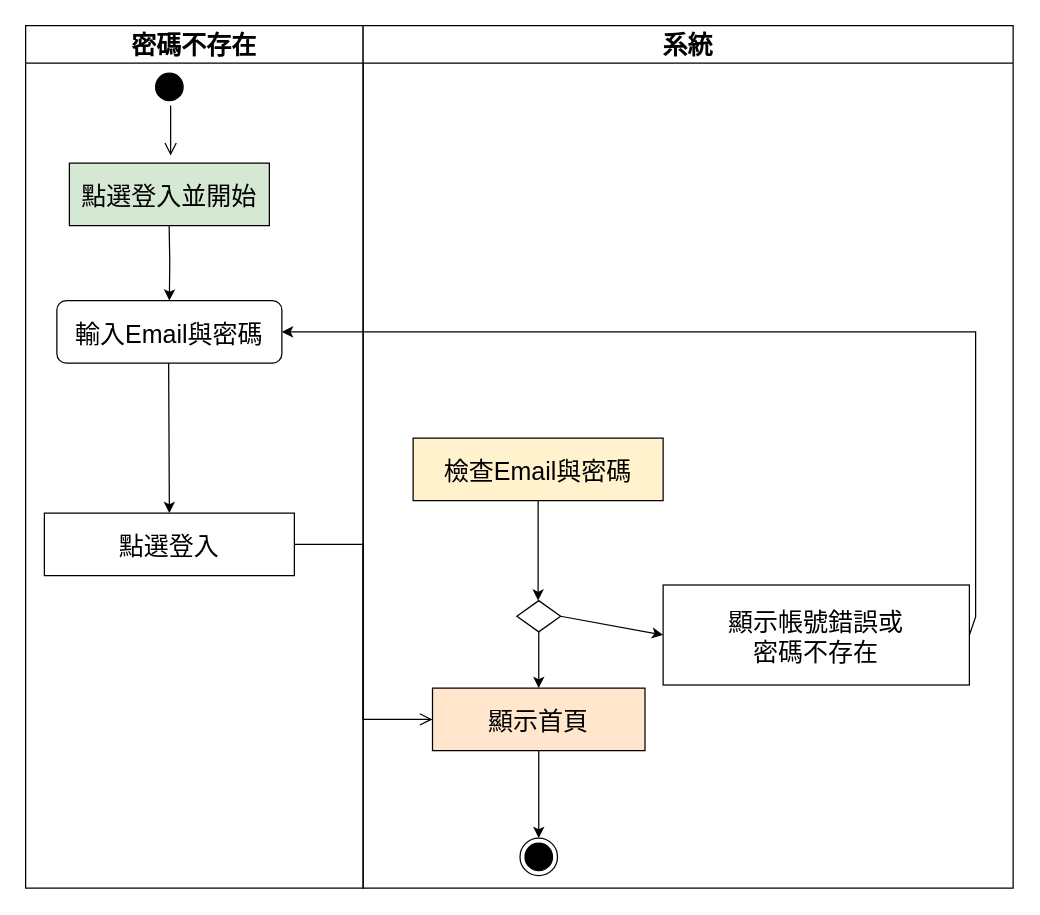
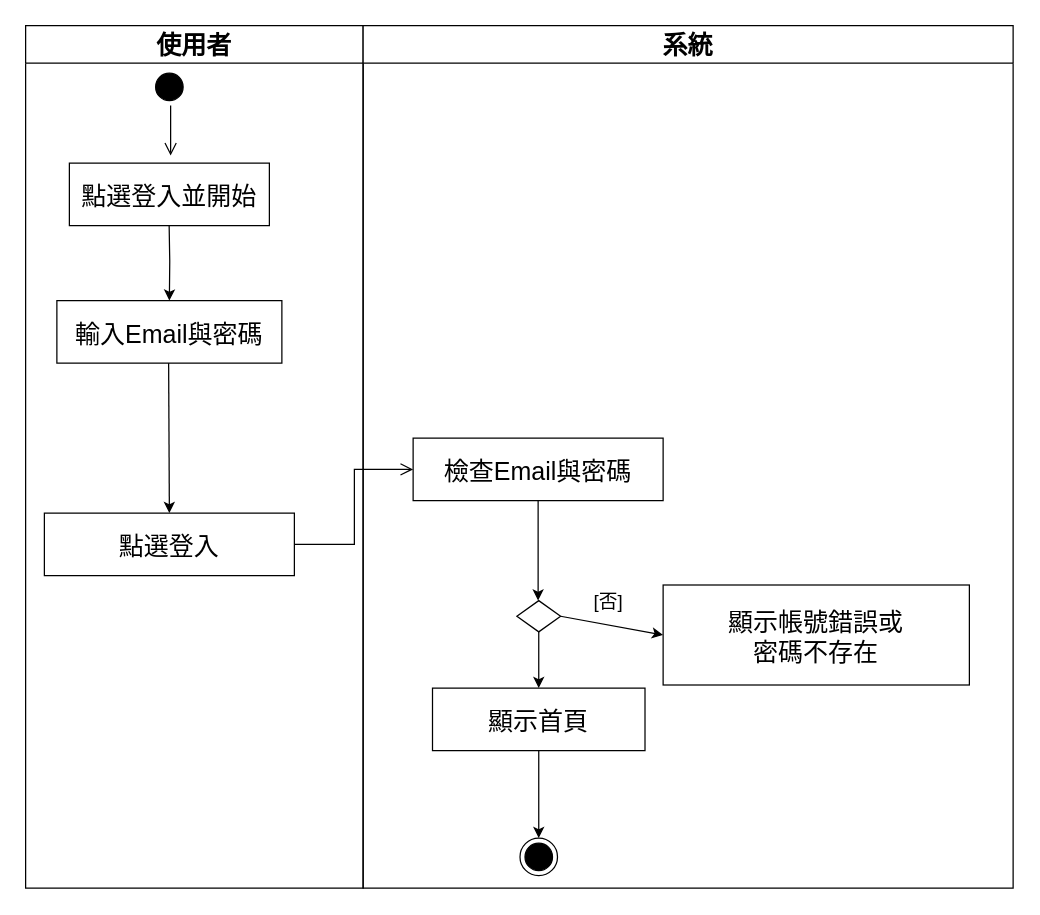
(194, 44) -> (194, 44)
(169, 194) -> (169, 194)
(169, 332) -> (169, 332)
(785, 332) -> none
(538, 469) -> (538, 469)
none -> (609, 601)
(397, 719) -> (354, 480)
(539, 719) -> (539, 719)
